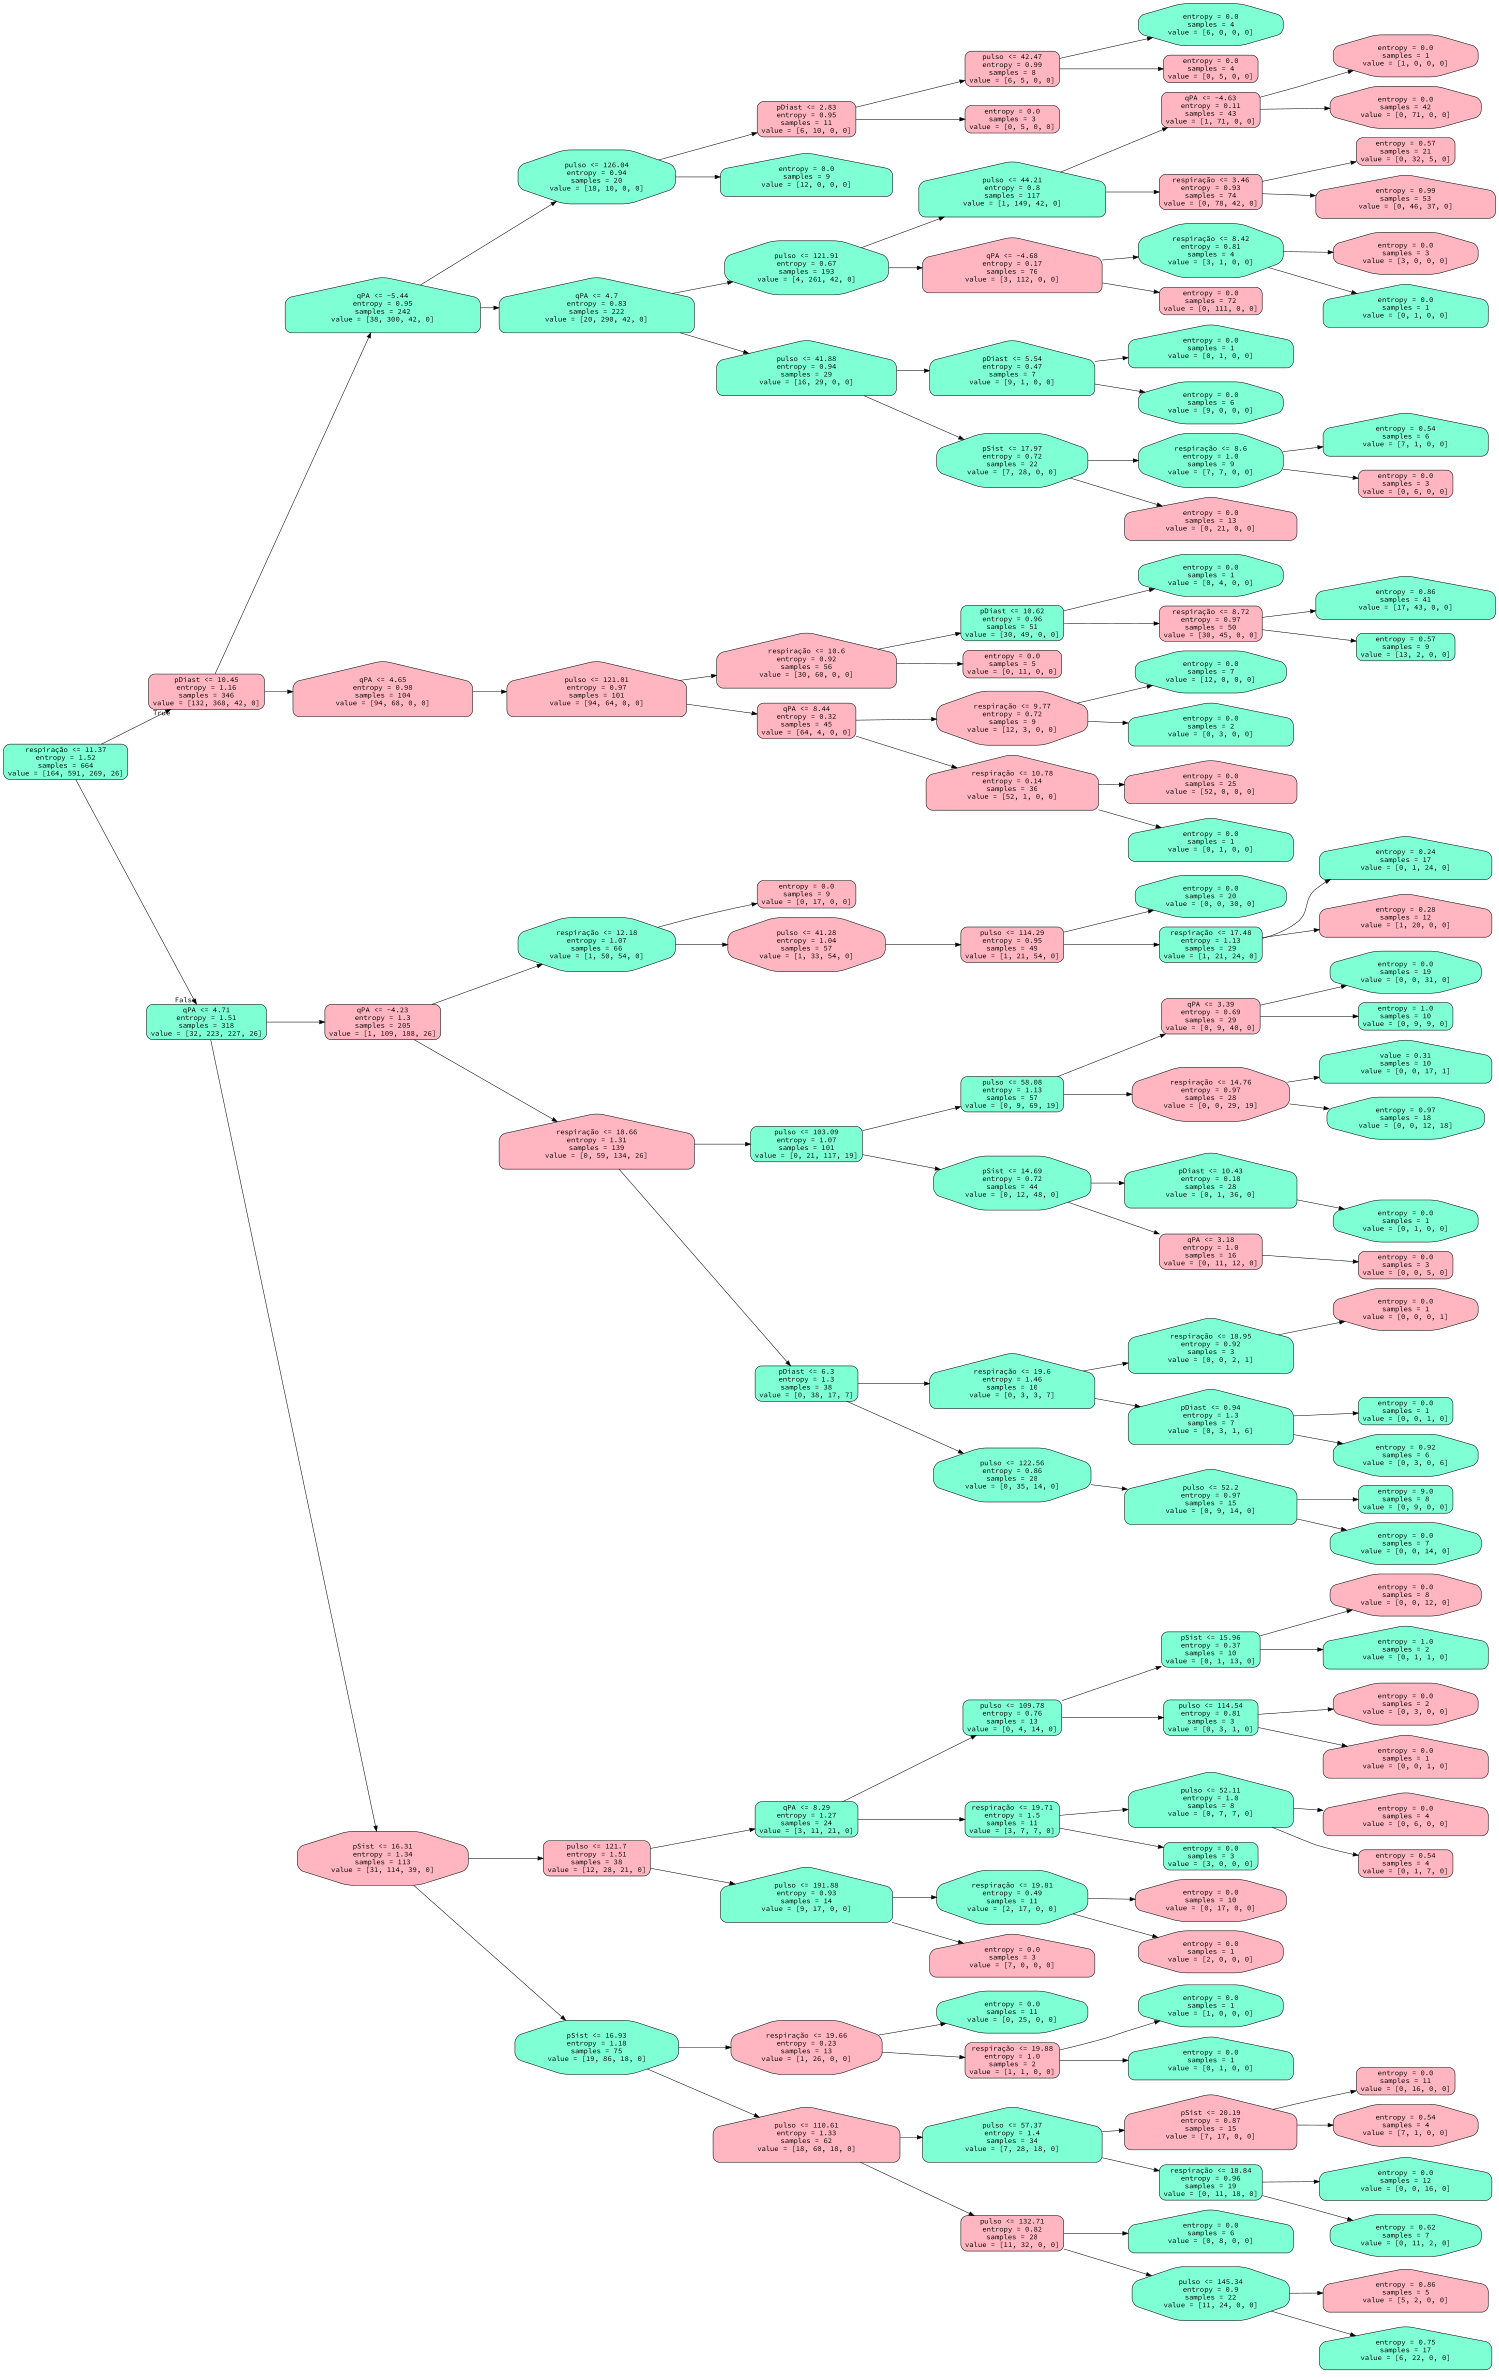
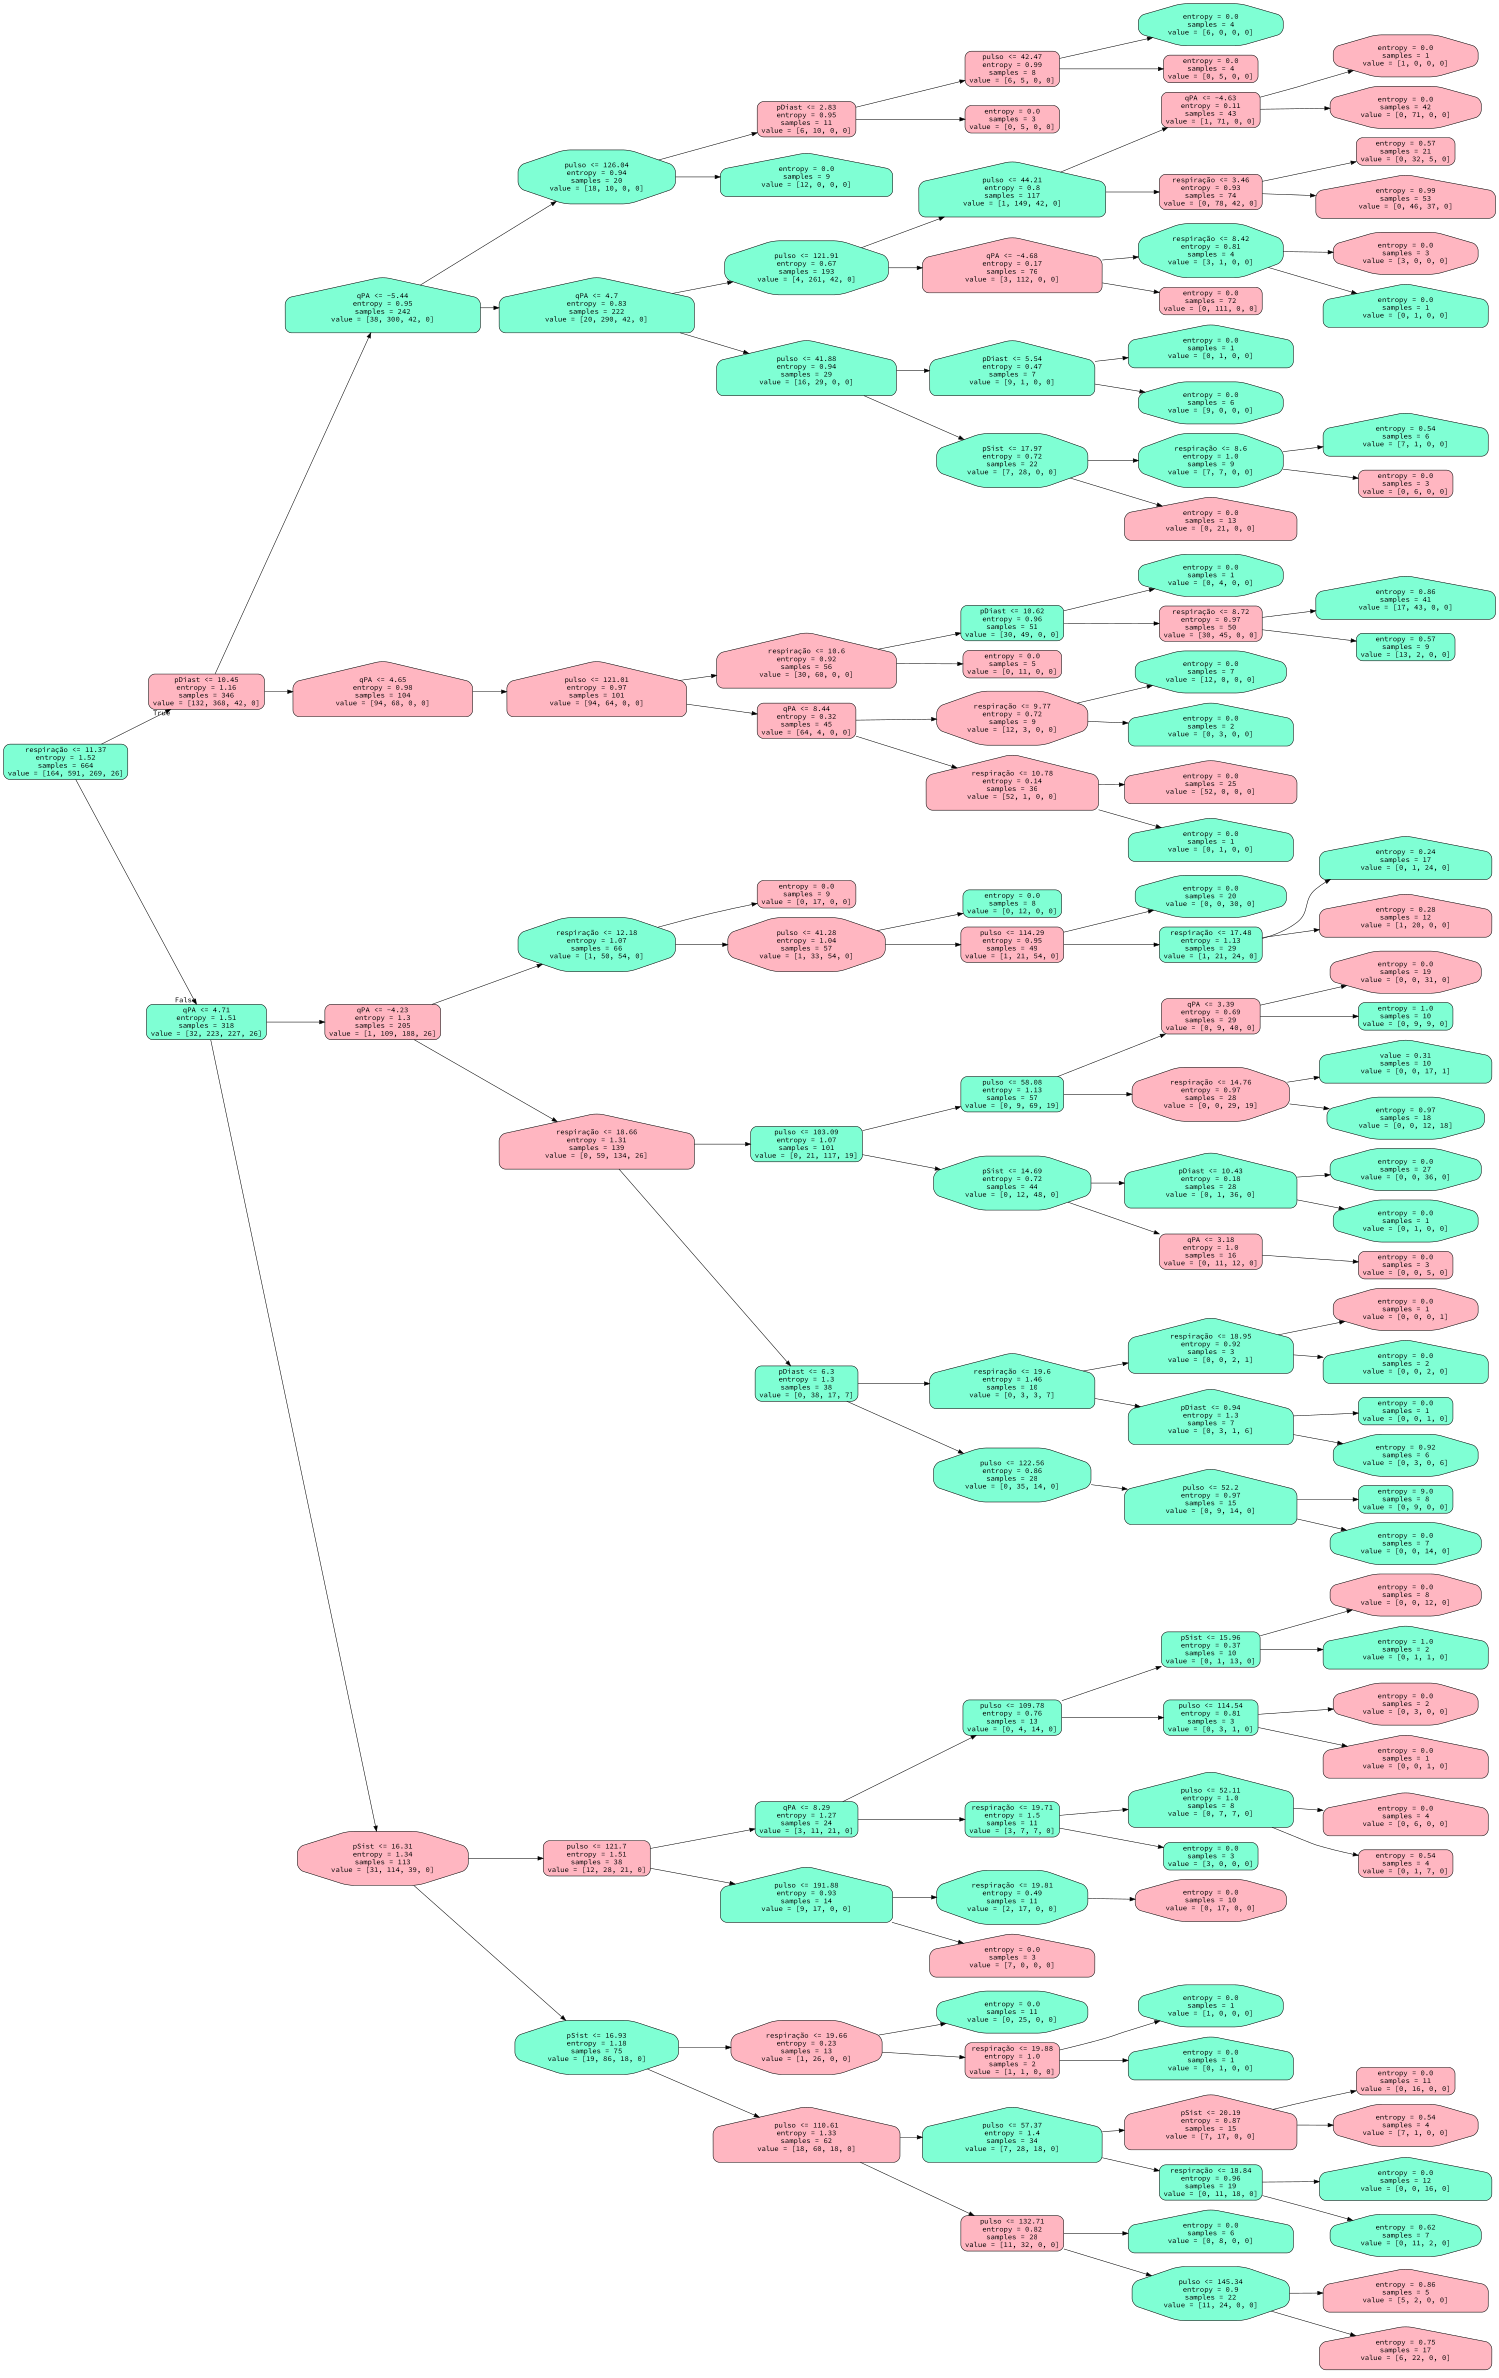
none -> (1012, 904)
(1406, 972) -> (1406, 972)
none -> (1406, 1170)
none -> (1406, 1364)
(1211, 1952) -> none
(1406, 2350) -> (1406, 2350)
